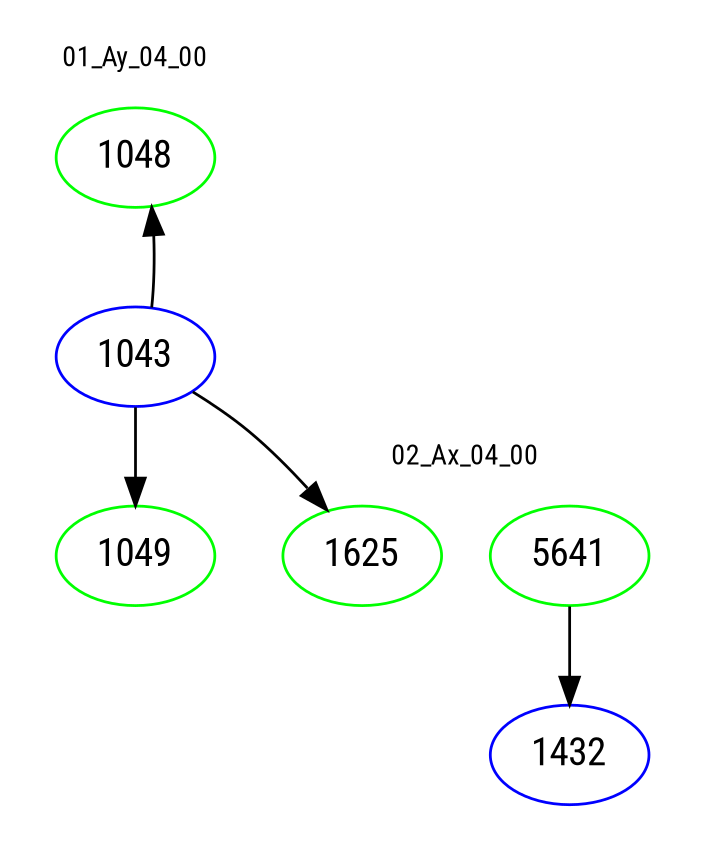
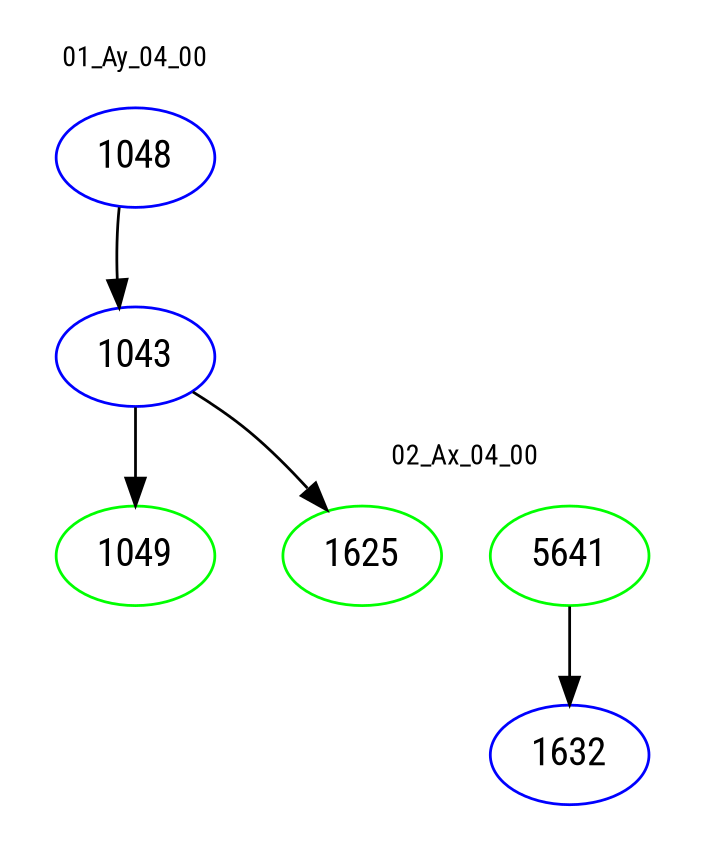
(135, 158) -> (135, 158)
(154, 272) -> (117, 243)
(570, 755) -> (570, 755)
